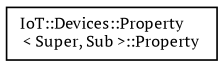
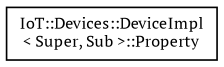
(112, 34) -> (112, 34)
